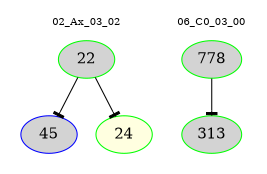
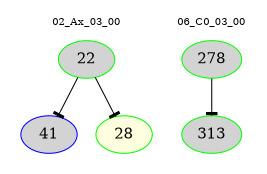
(87, 22) -> (87, 22)
(212, 59) -> (212, 59)
(49, 135) -> (49, 135)
(124, 135) -> (124, 135)
